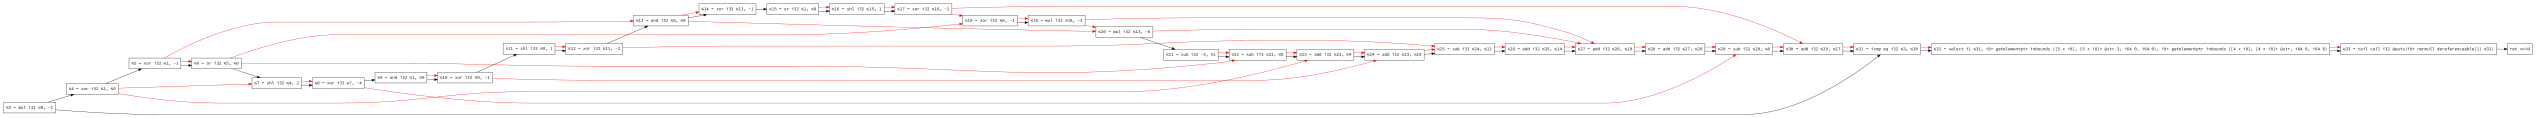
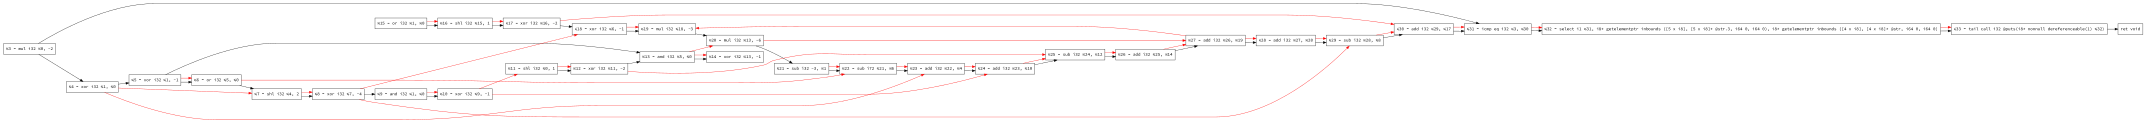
(760, 9) -> none
(956, 15) -> (565, 26)
(1340, 18) -> (943, 26)
(394, 22) -> (399, 43)
(1089, 26) -> (700, 35)
(594, 35) -> (467, 62)
(497, 63) -> (493, 83)
